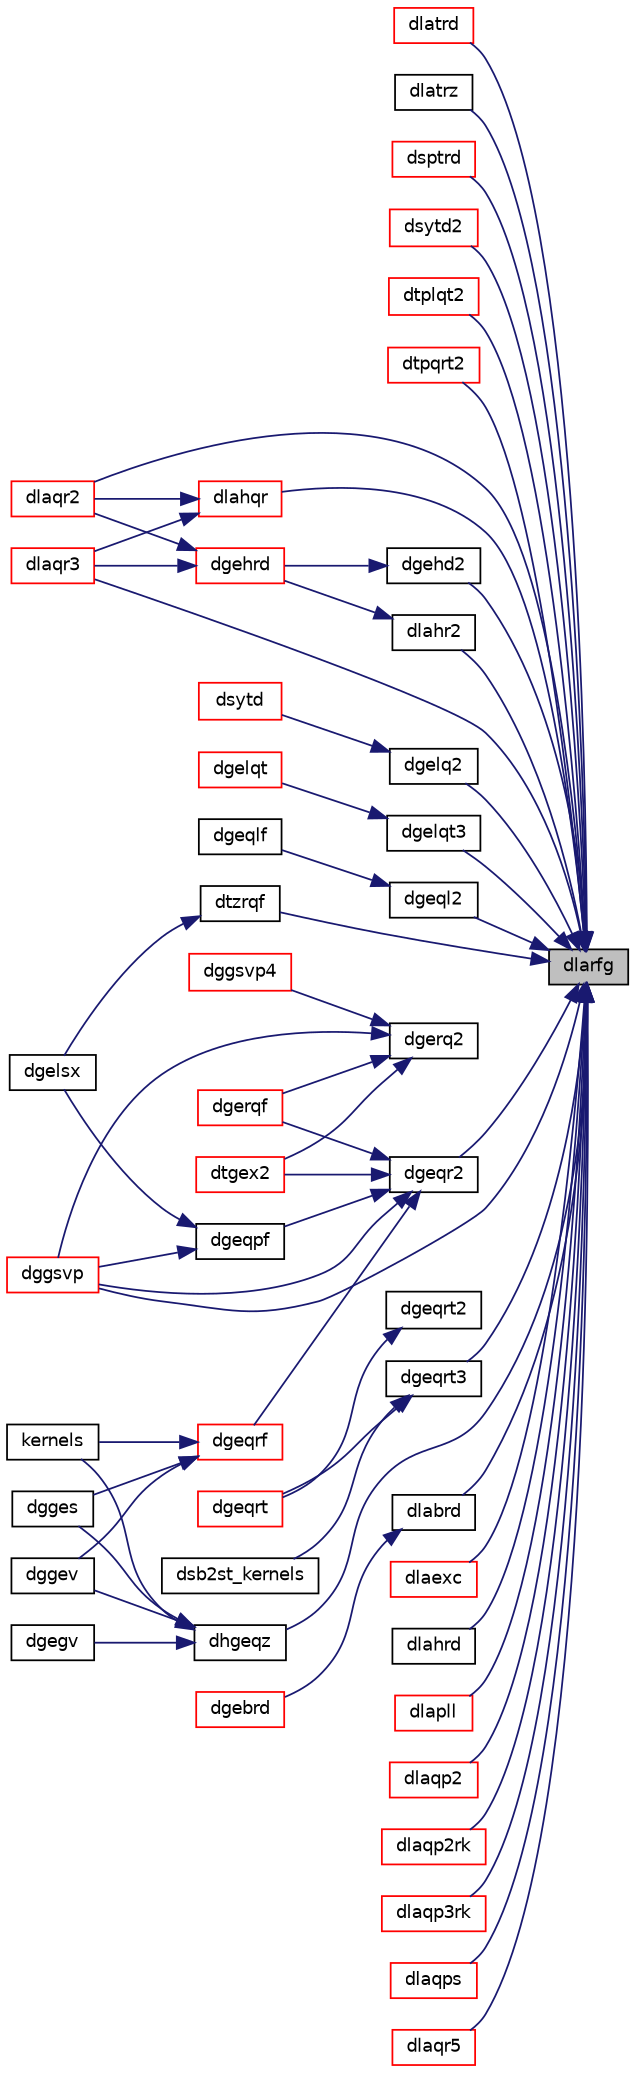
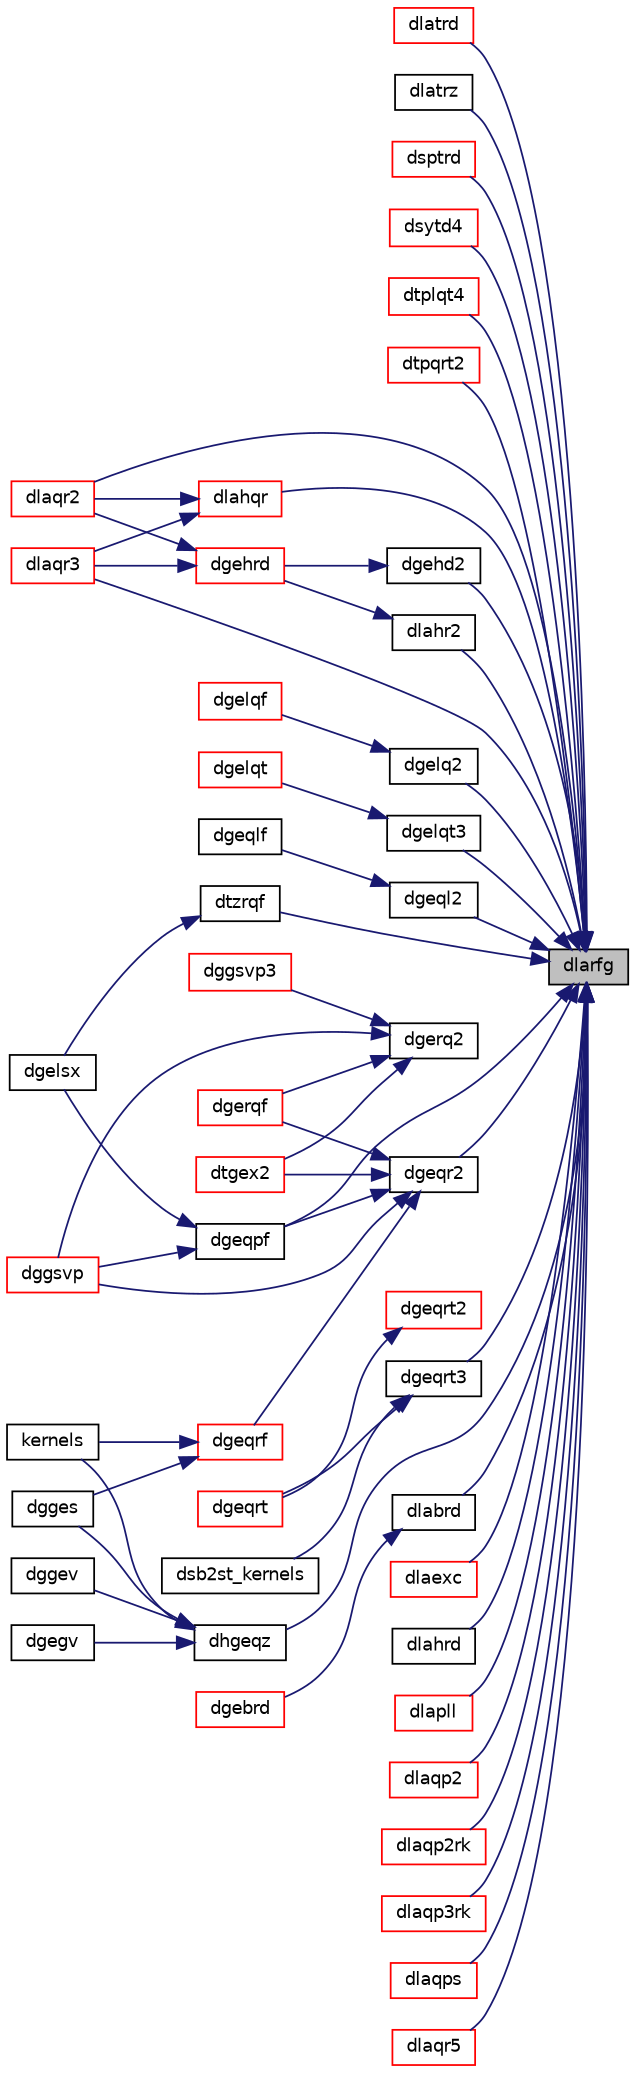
(434, 228) -> (434, 228)
(434, 297) -> (434, 297)
(240, 701) -> (240, 701)
(240, 972) -> (240, 972)
(407, 1257) -> (424, 1113)
(434, 1310) -> (434, 1310)
(130, 1506) -> none
